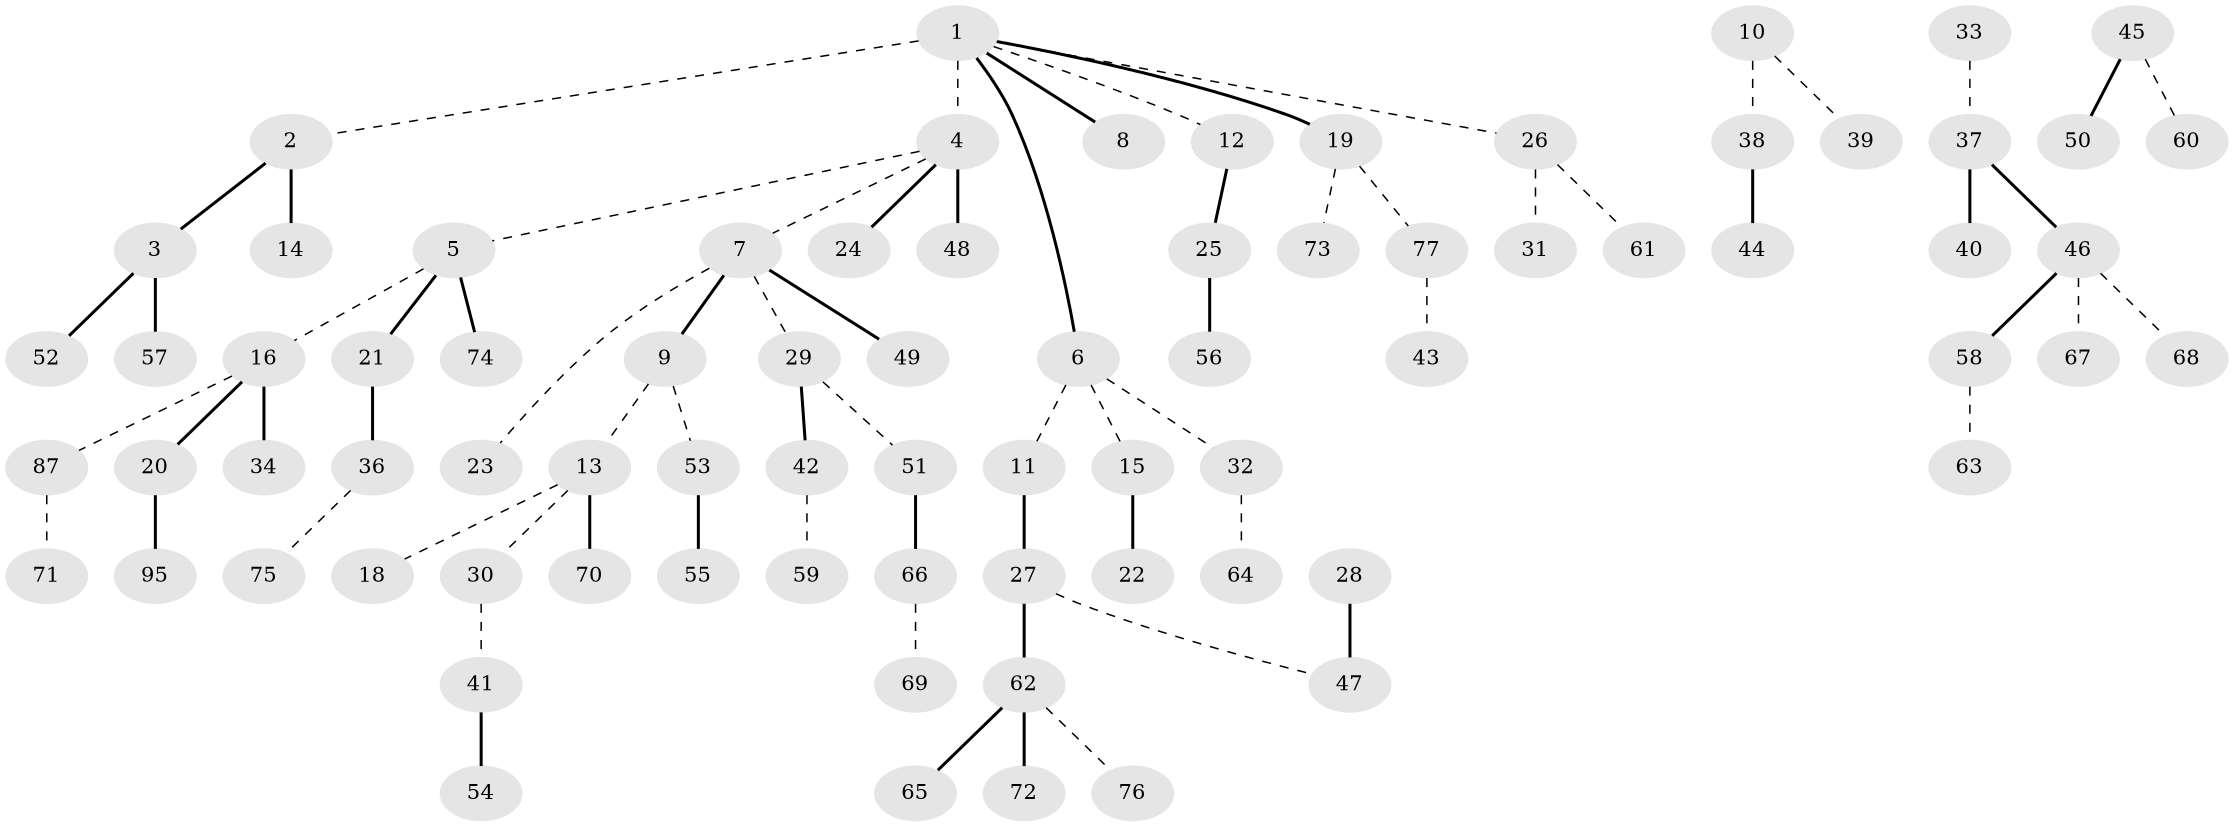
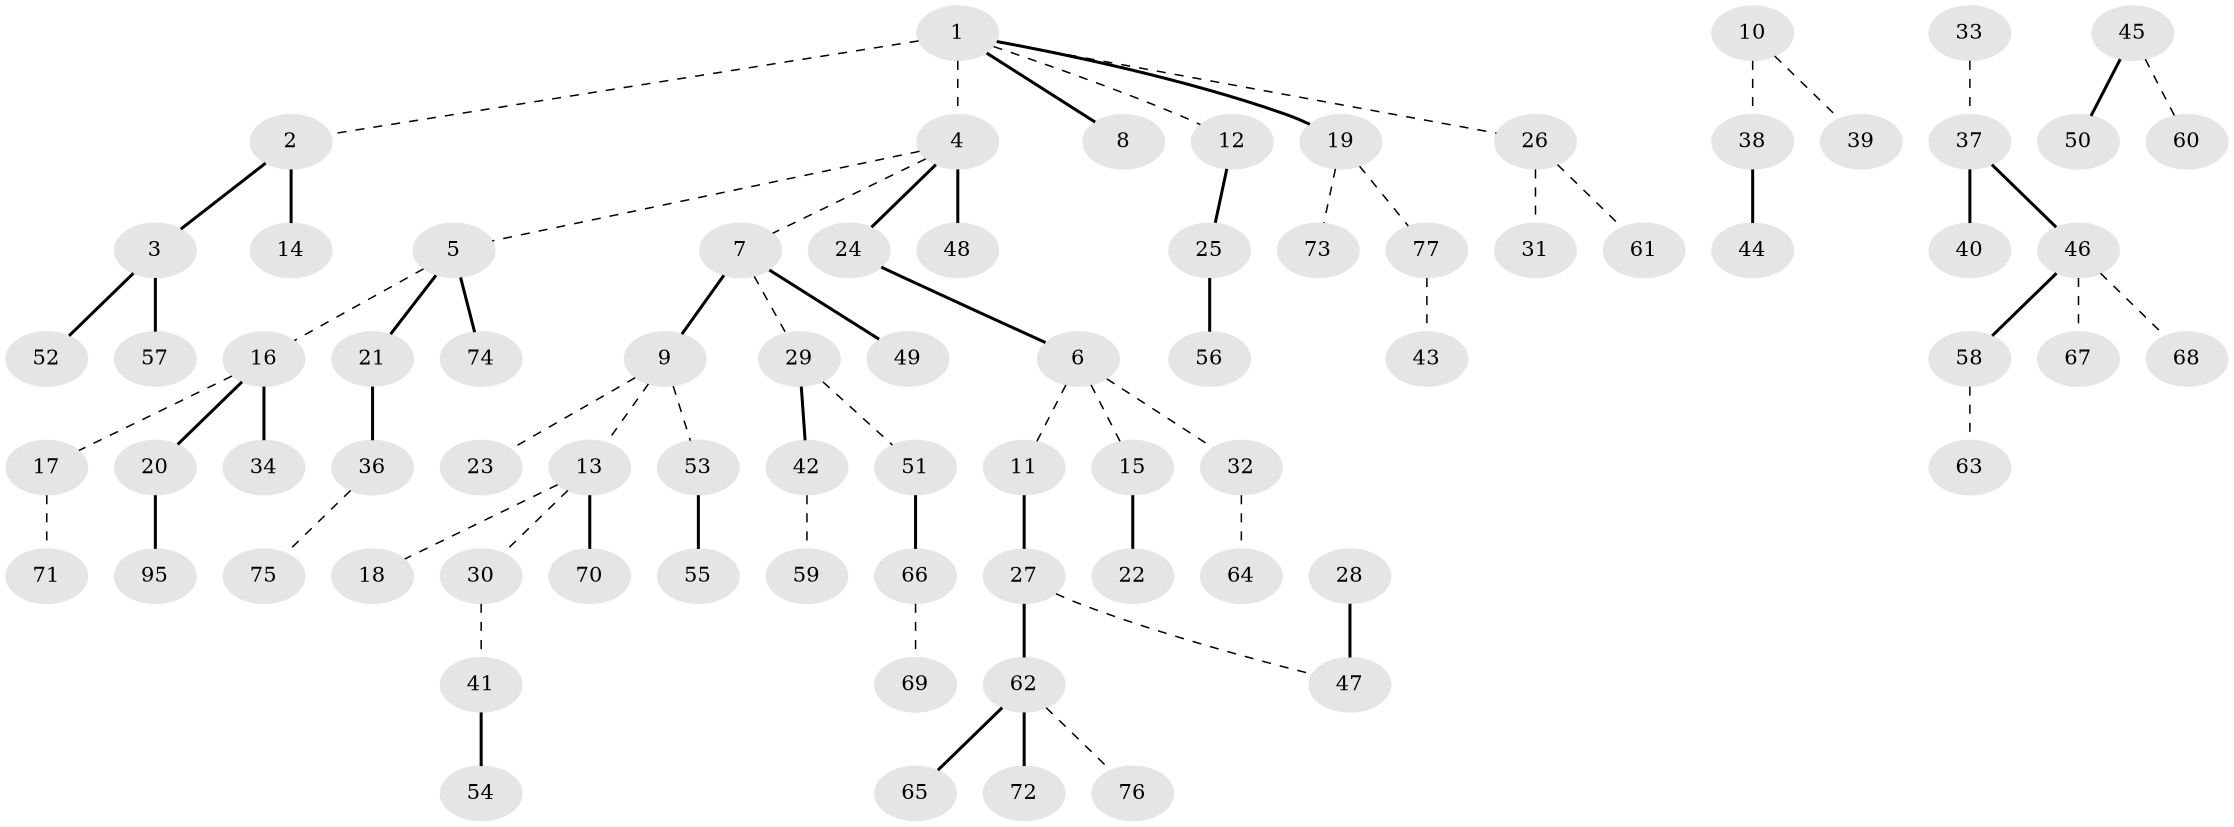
(1040, 189) -> (963, 305)
(596, 345) -> (573, 413)
(47, 468) -> (47, 468)
